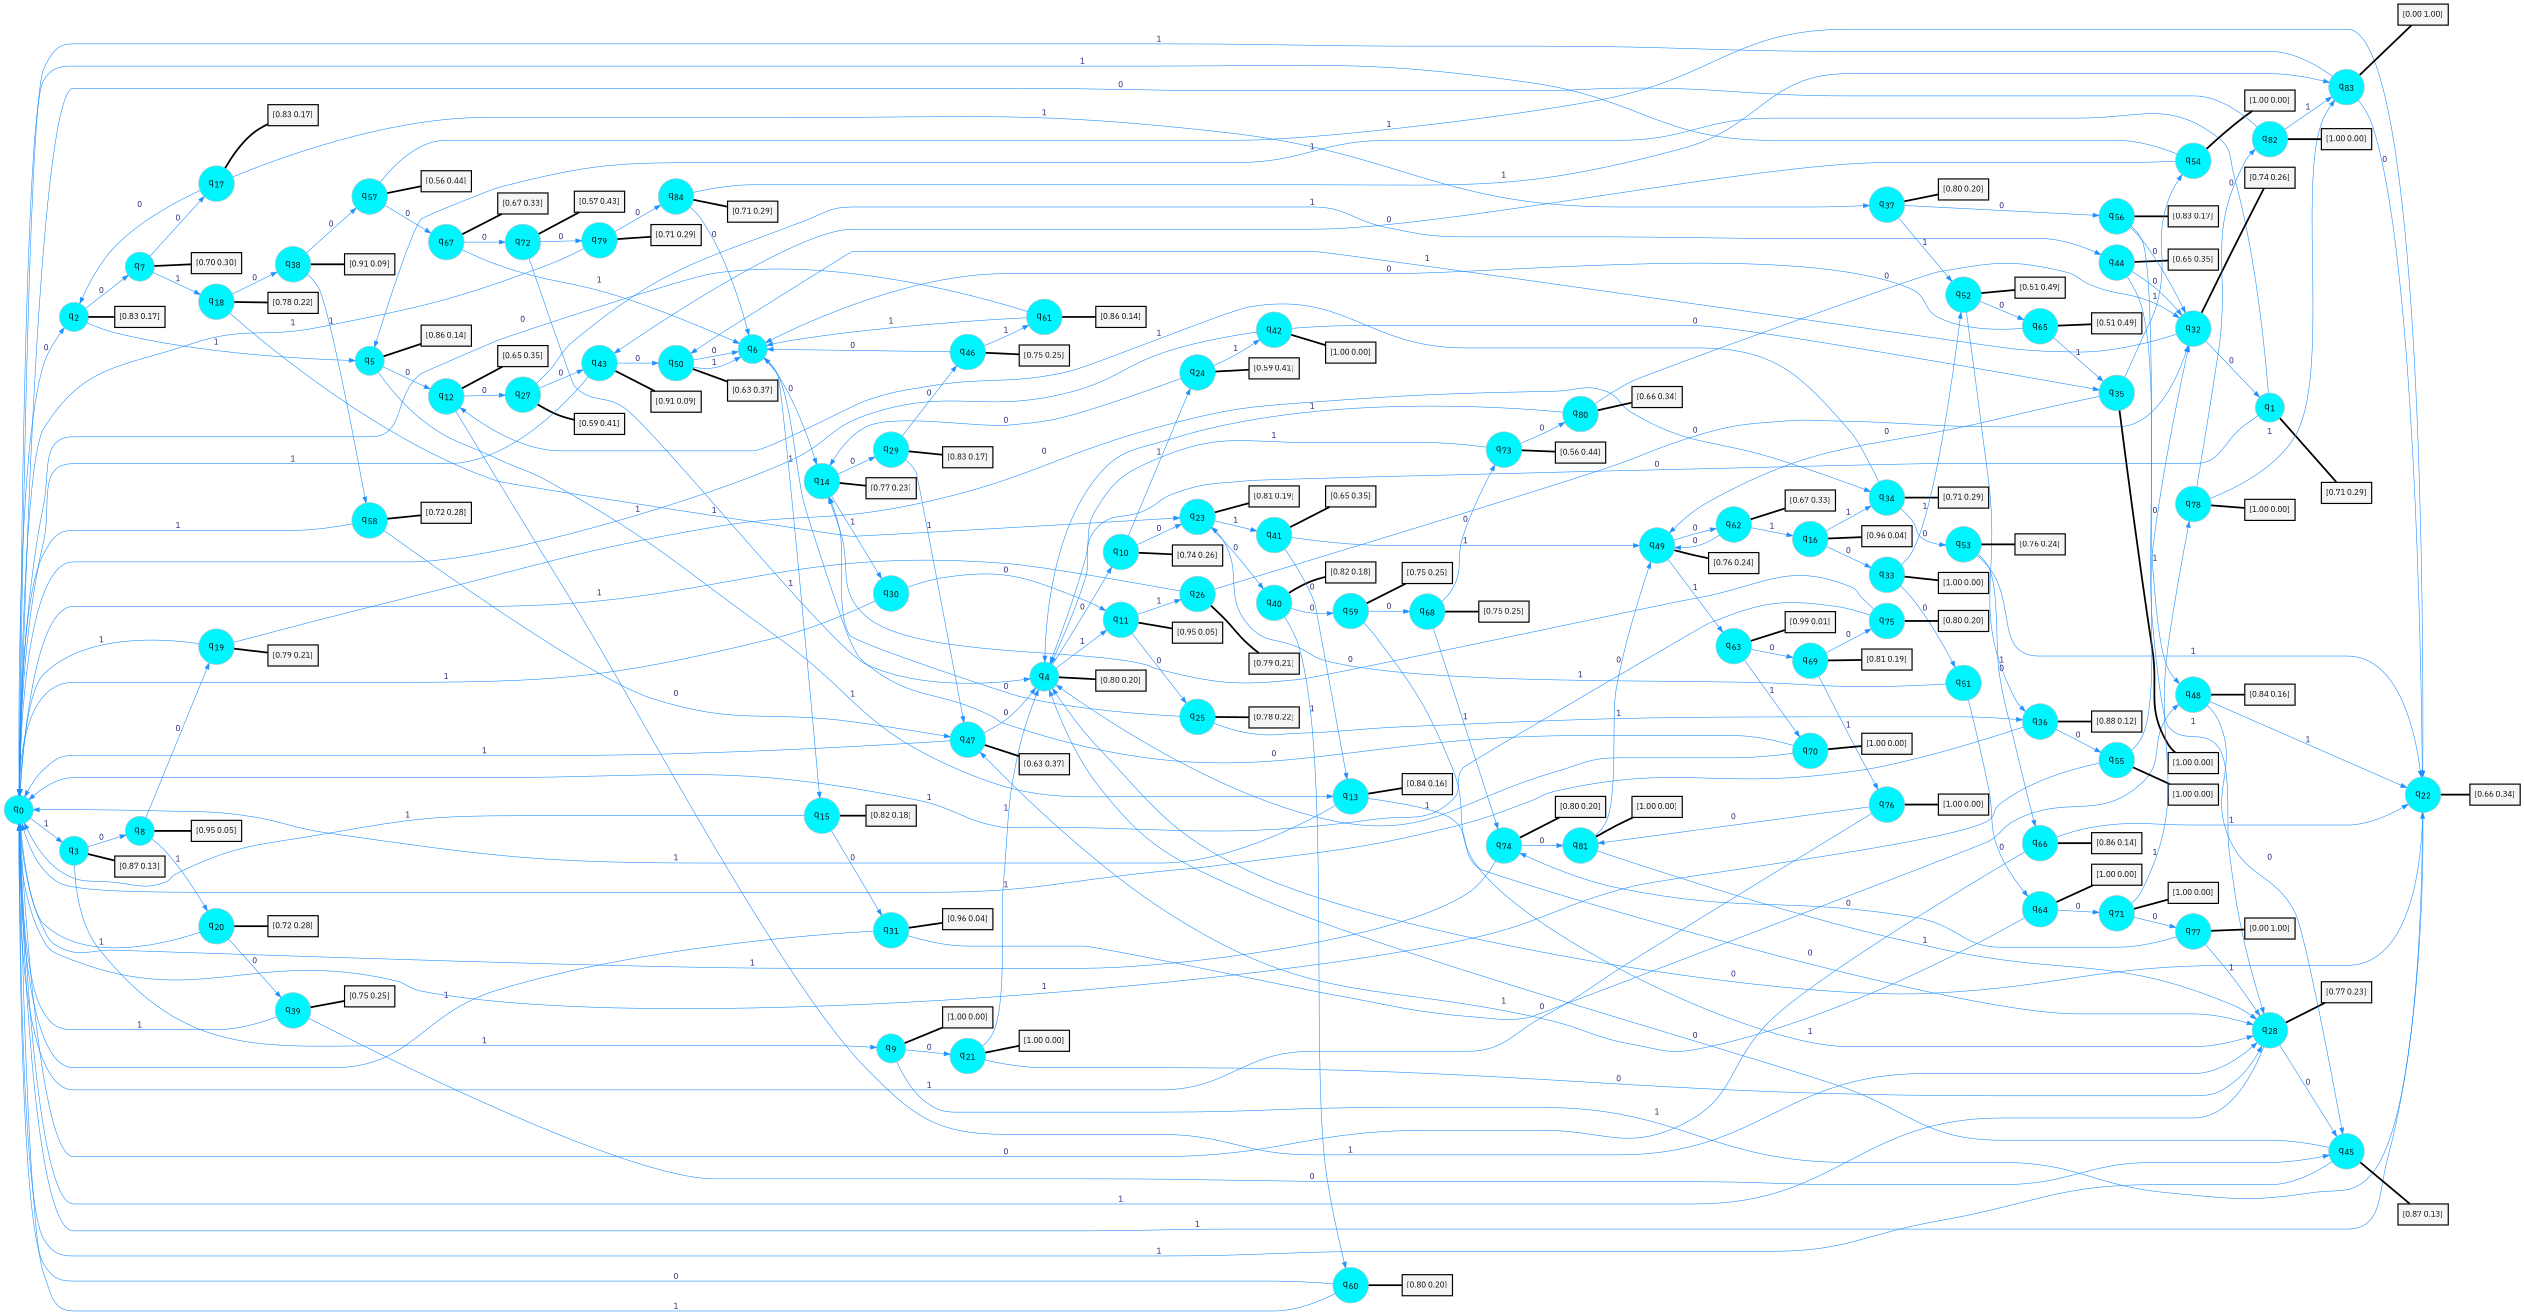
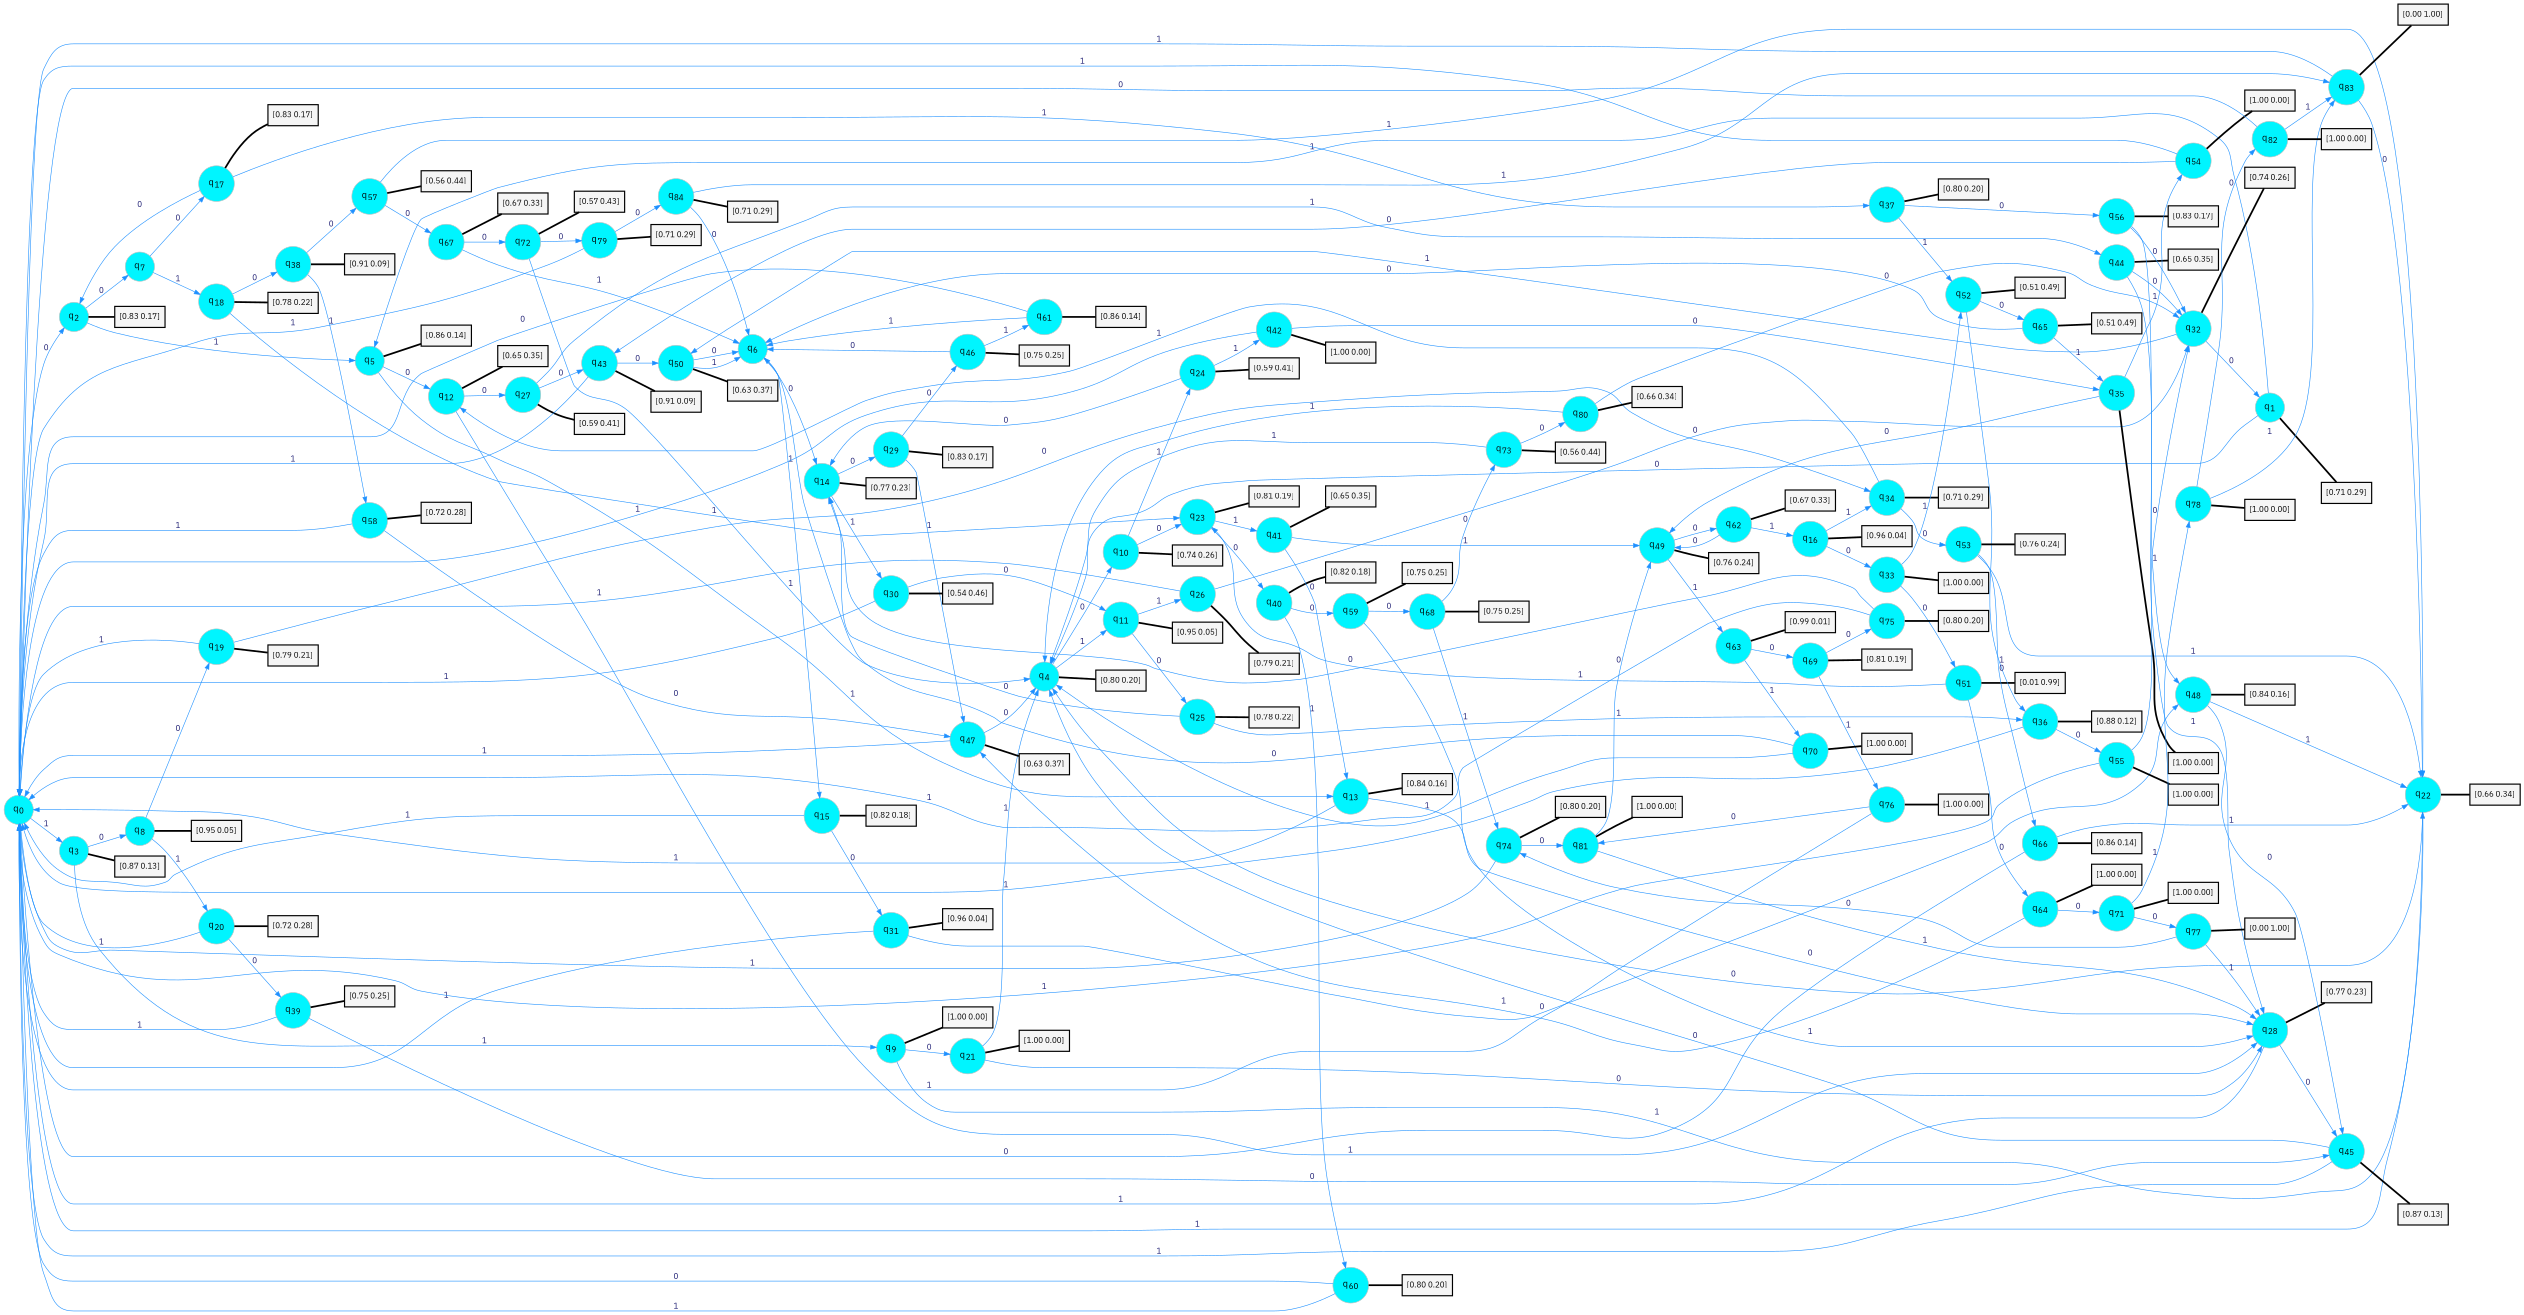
(216, 263) -> none
none -> (968, 593)
none -> (2040, 683)
